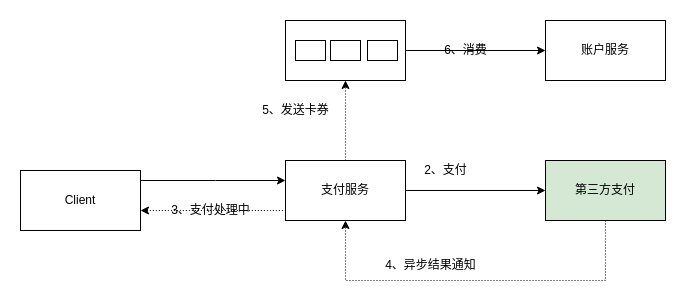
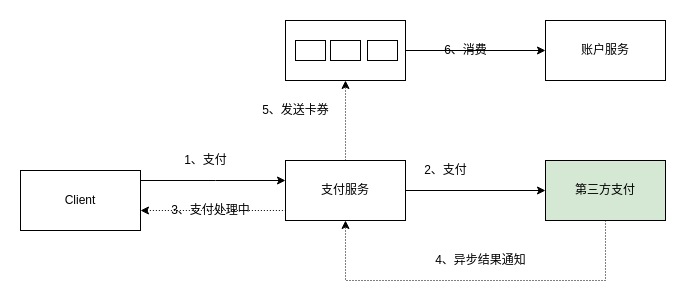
none -> (206, 161)
(431, 266) -> (481, 261)
